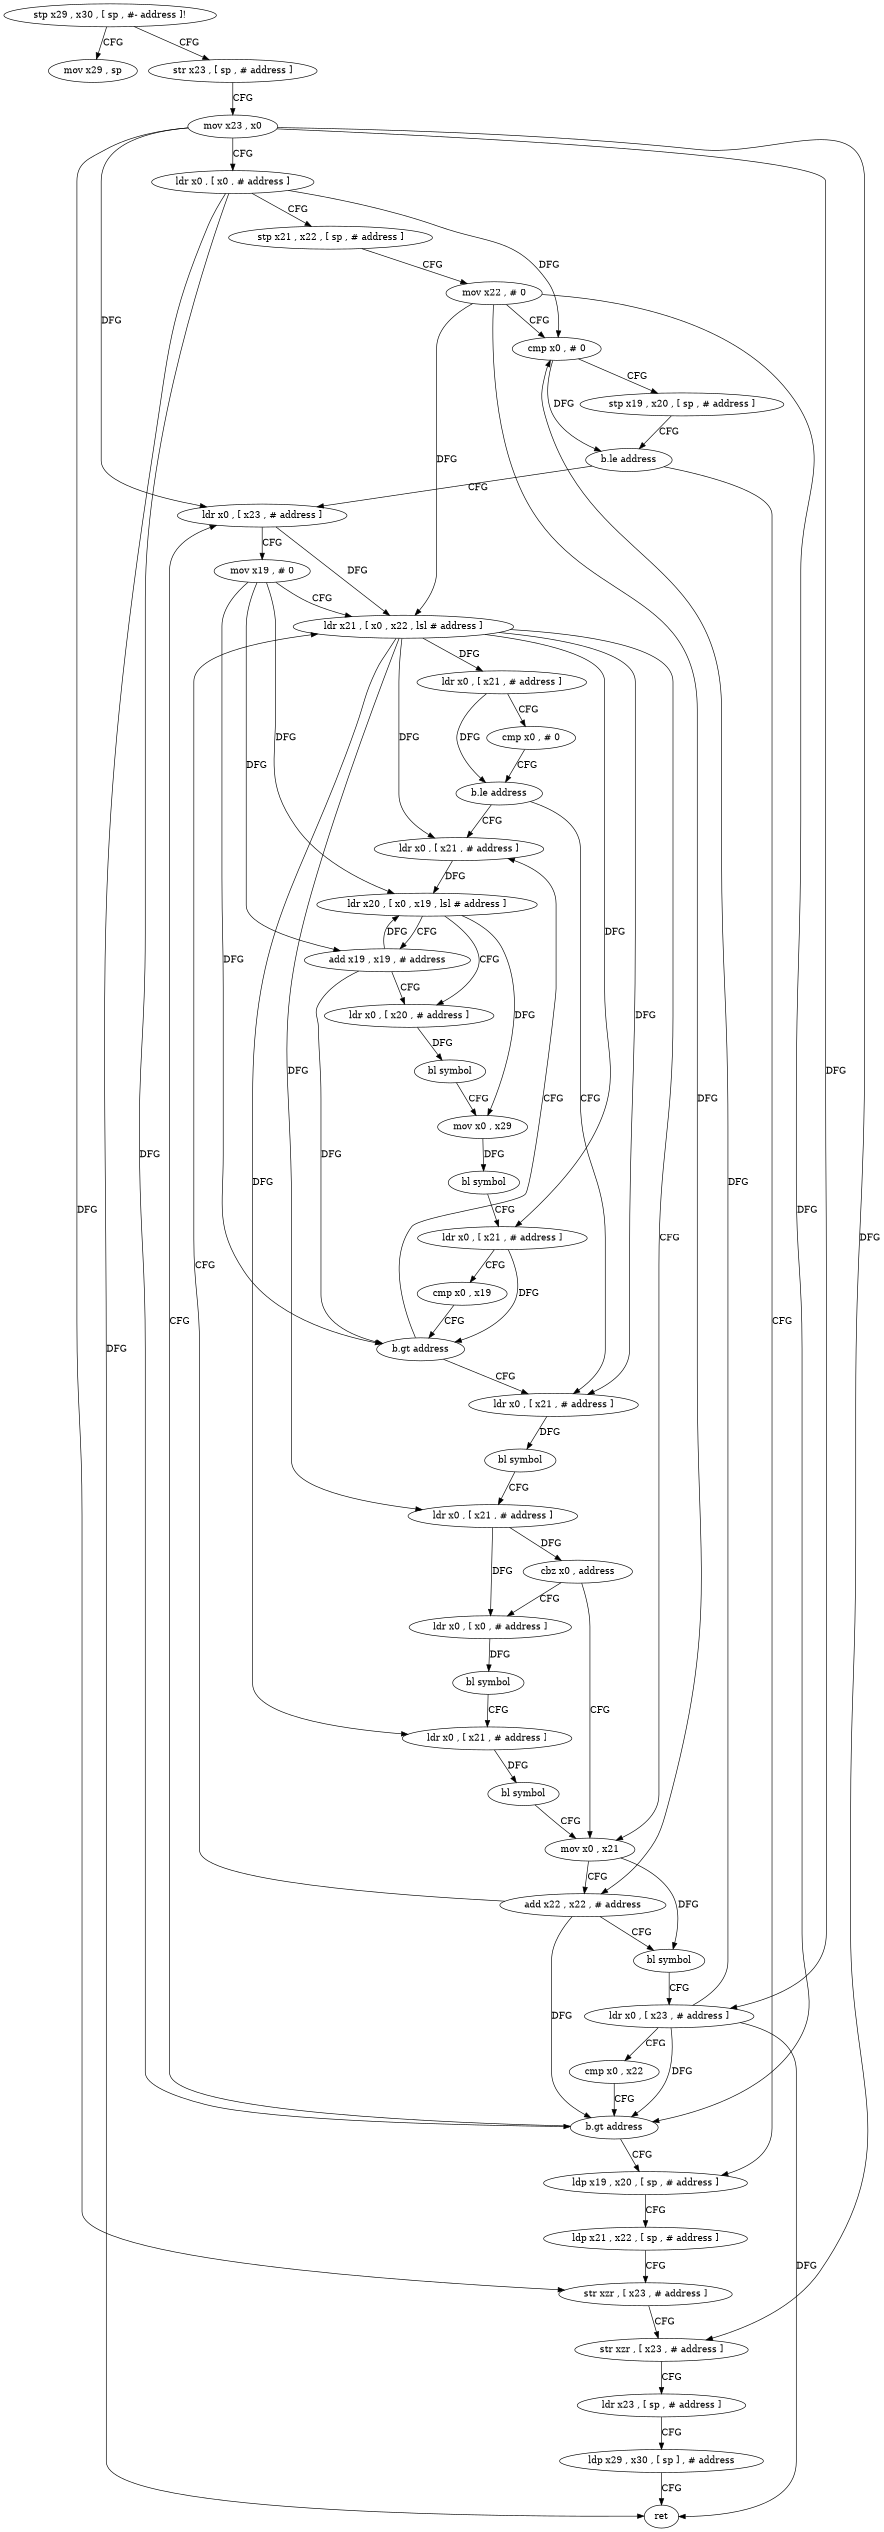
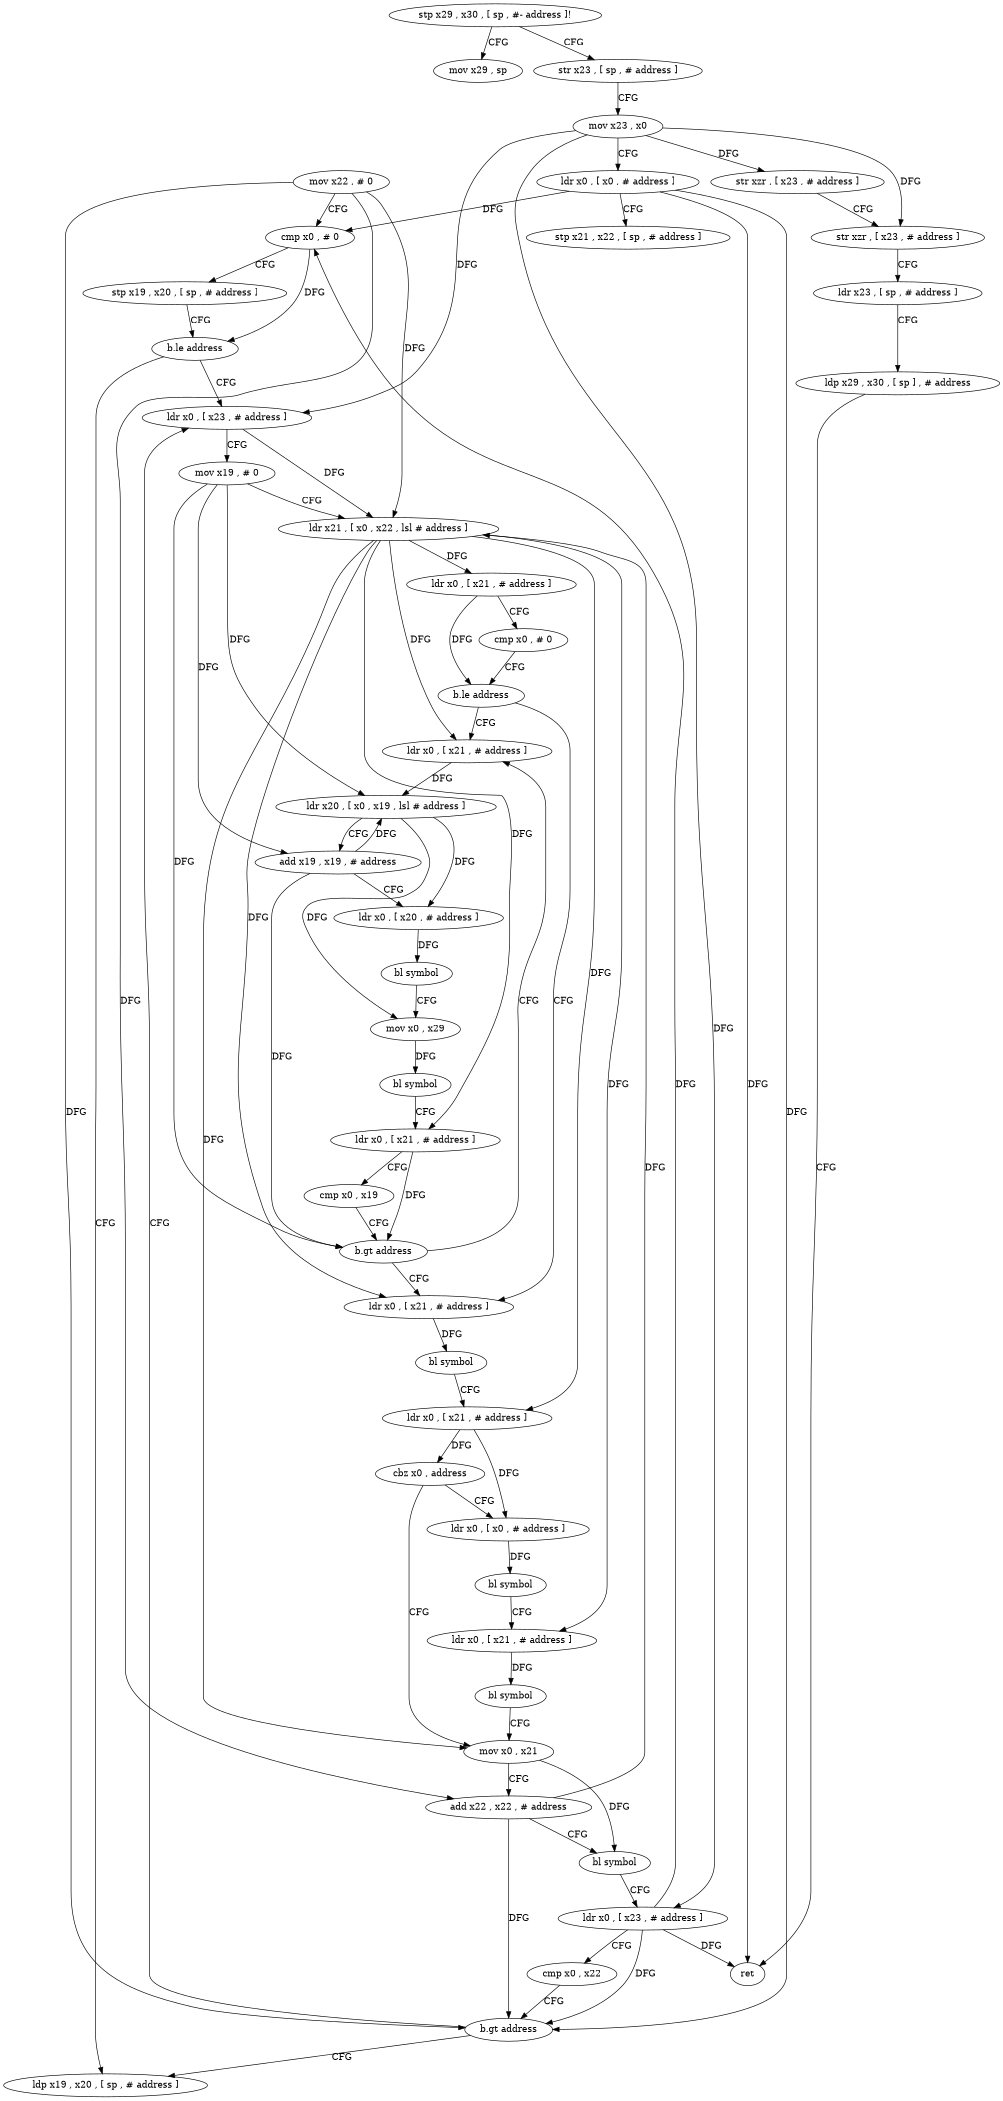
(411, 265) -> none
(490, 960) -> (465, 862)
(670, 1238) -> (214, 1140)
(205, 1266) -> (655, 1168)
(646, 2239) -> none
